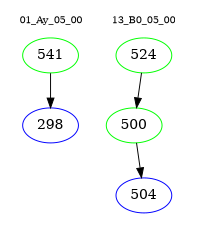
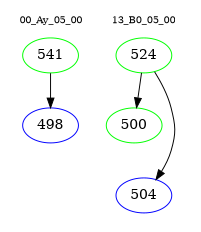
(51, 21) -> (51, 21)
(51, 125) -> (51, 125)
(138, 155) -> (174, 121)
